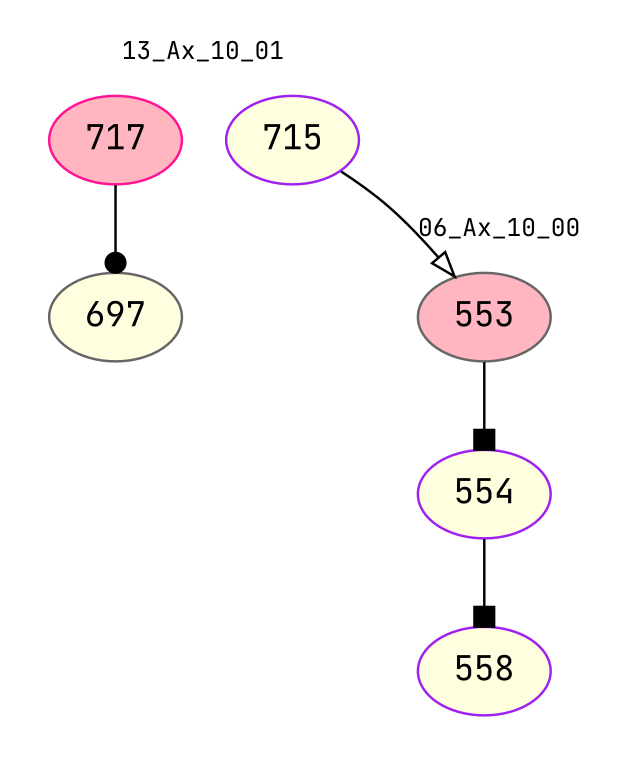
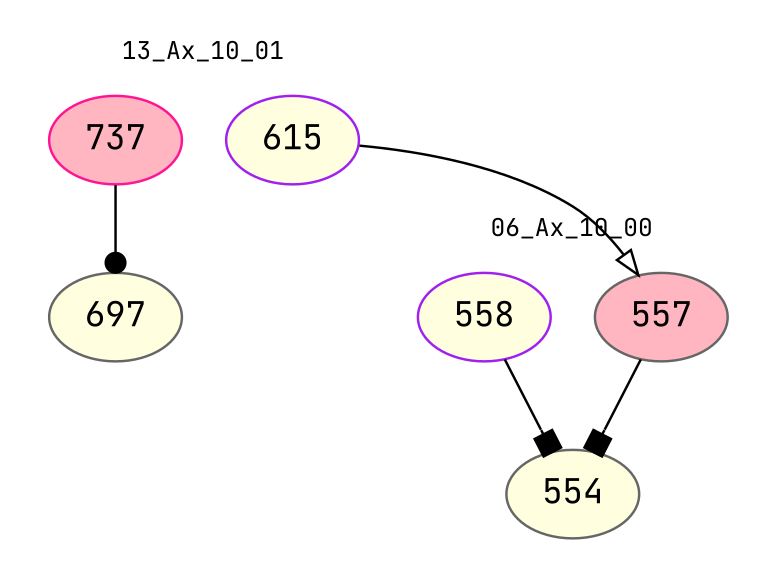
(116, 140) -> (116, 140)
(293, 140) -> (293, 140)
(484, 317) -> (661, 317)
(484, 494) -> (573, 494)
(484, 571) -> (523, 395)
